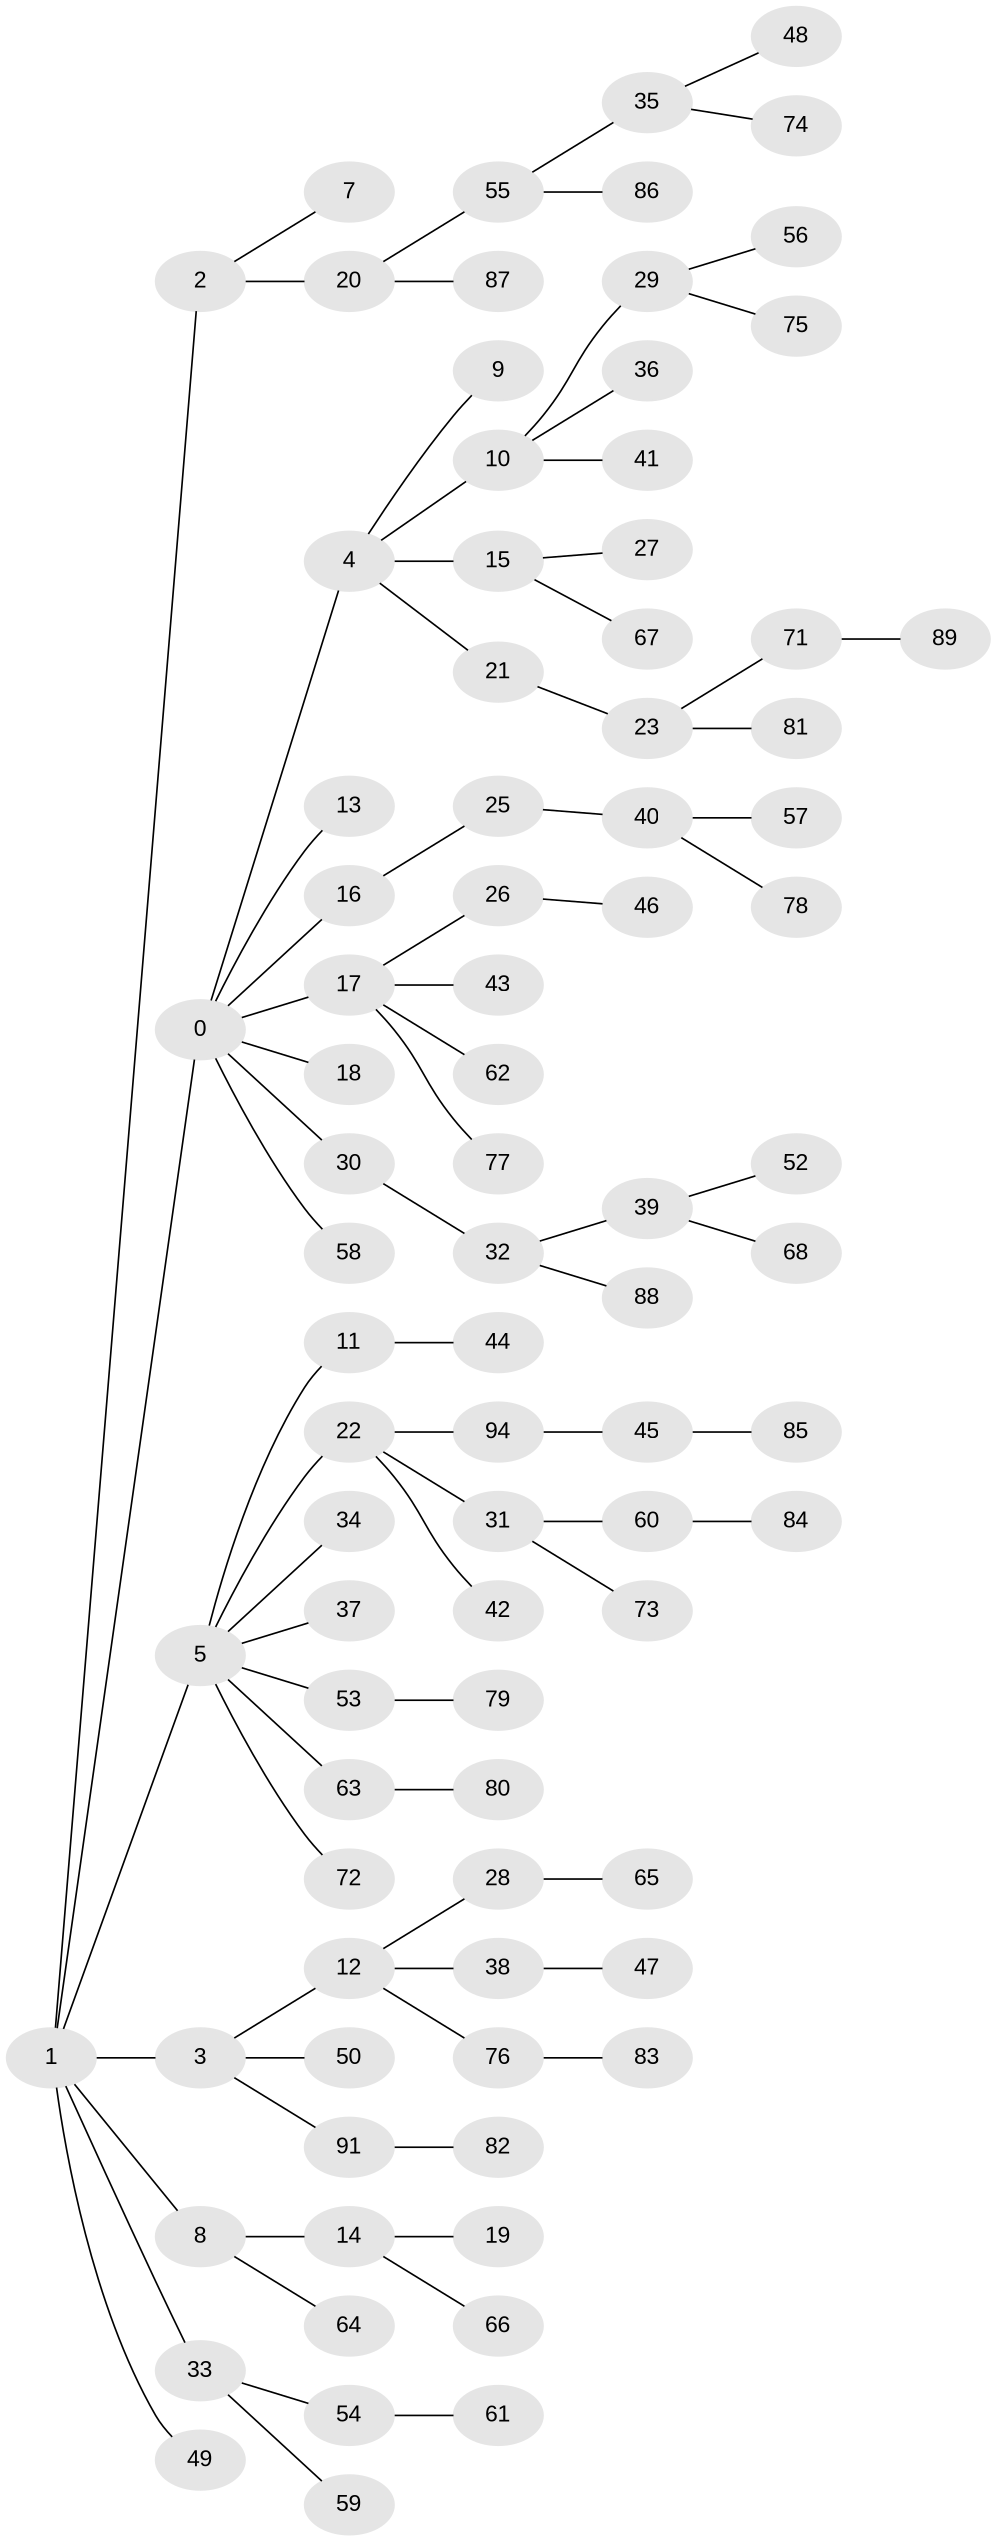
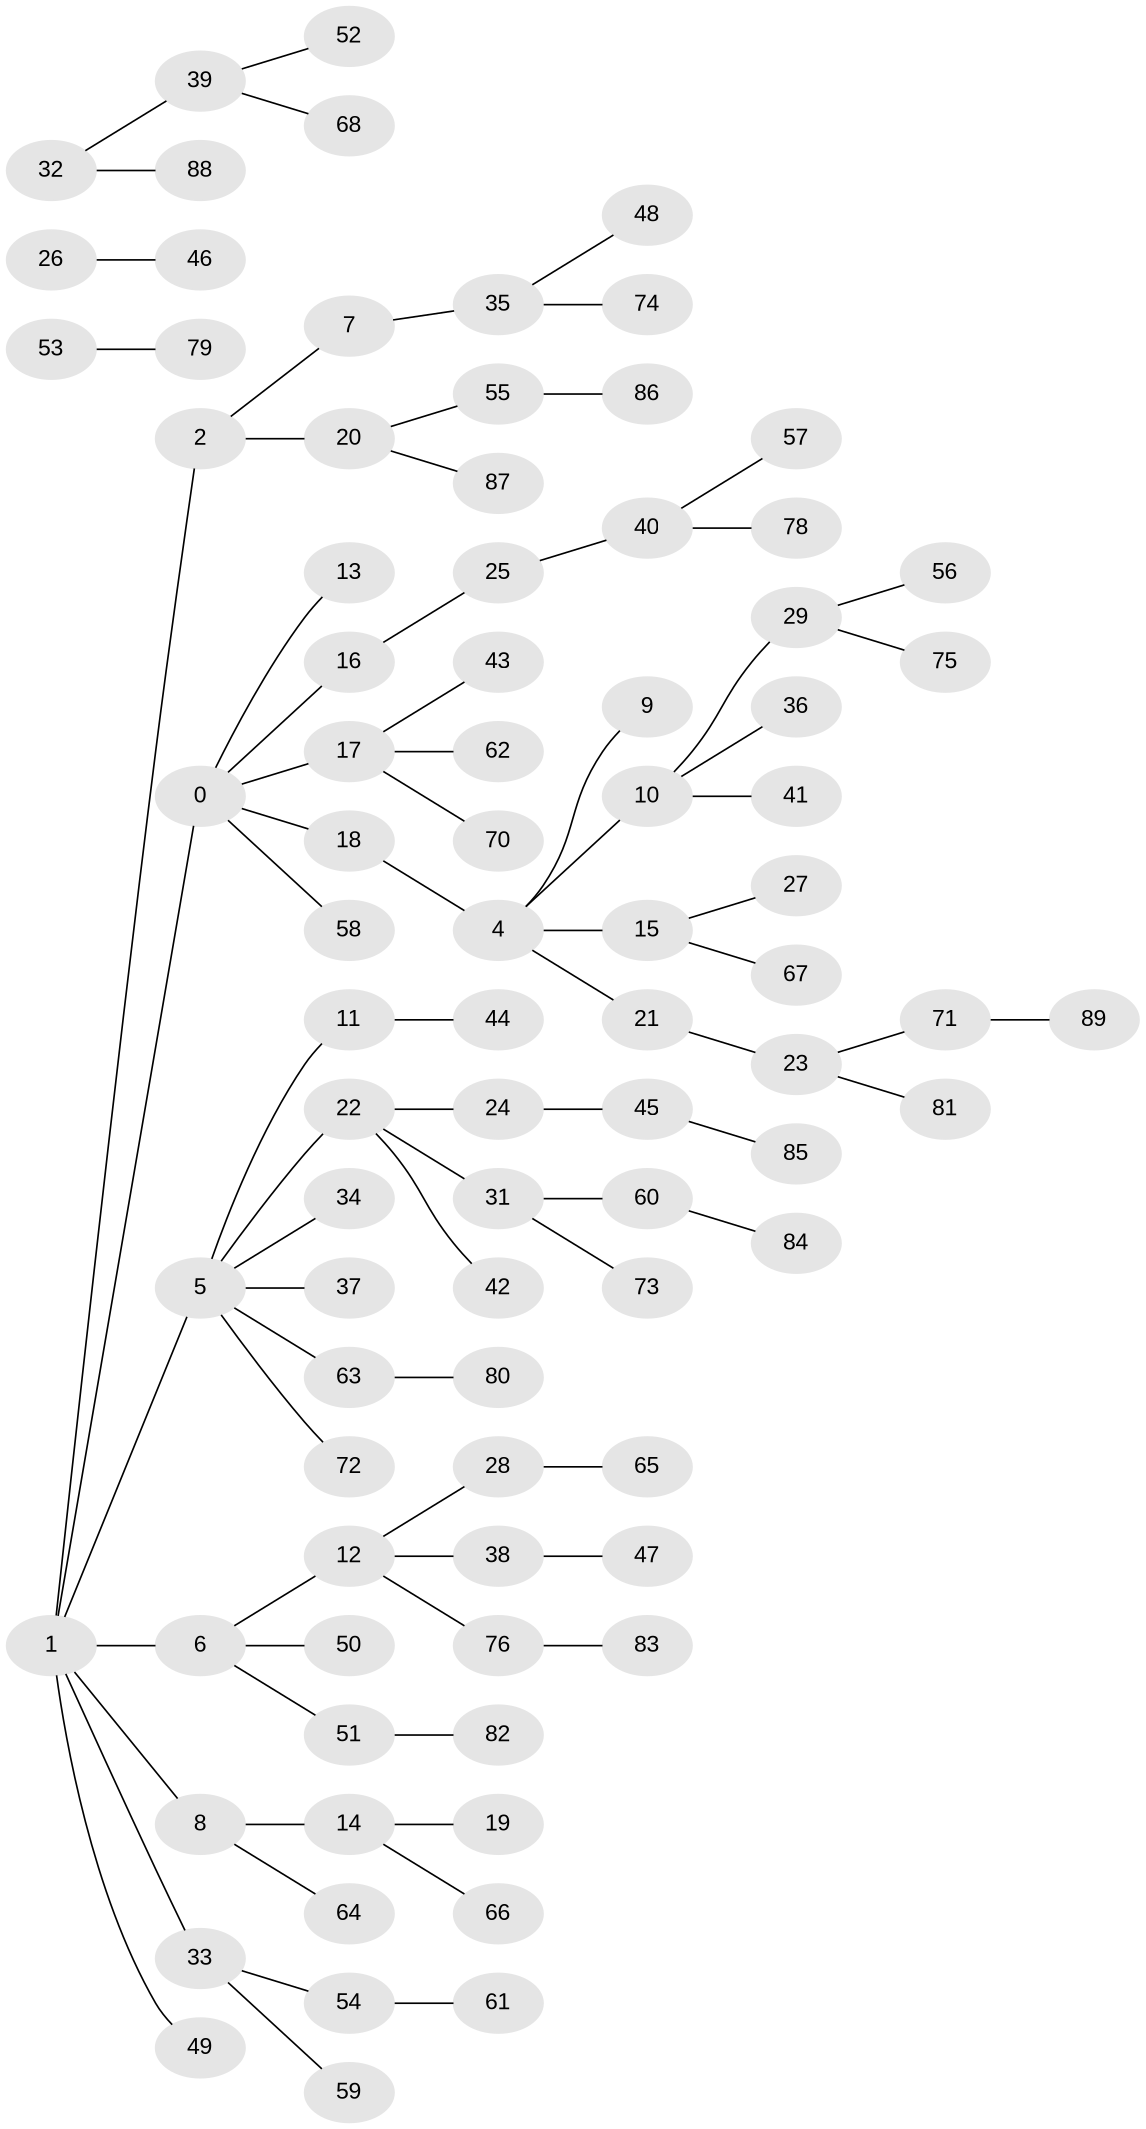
(573, 147) -> (424, 315)
(275, 795) -> (424, 886)
(424, 940) -> none
(349, 1164) -> none
(498, 1164) -> (498, 841)
(498, 1432) -> (498, 1109)
(275, 1678) -> none
(200, 2058) -> (200, 1646)
(349, 2147) -> (349, 1735)
